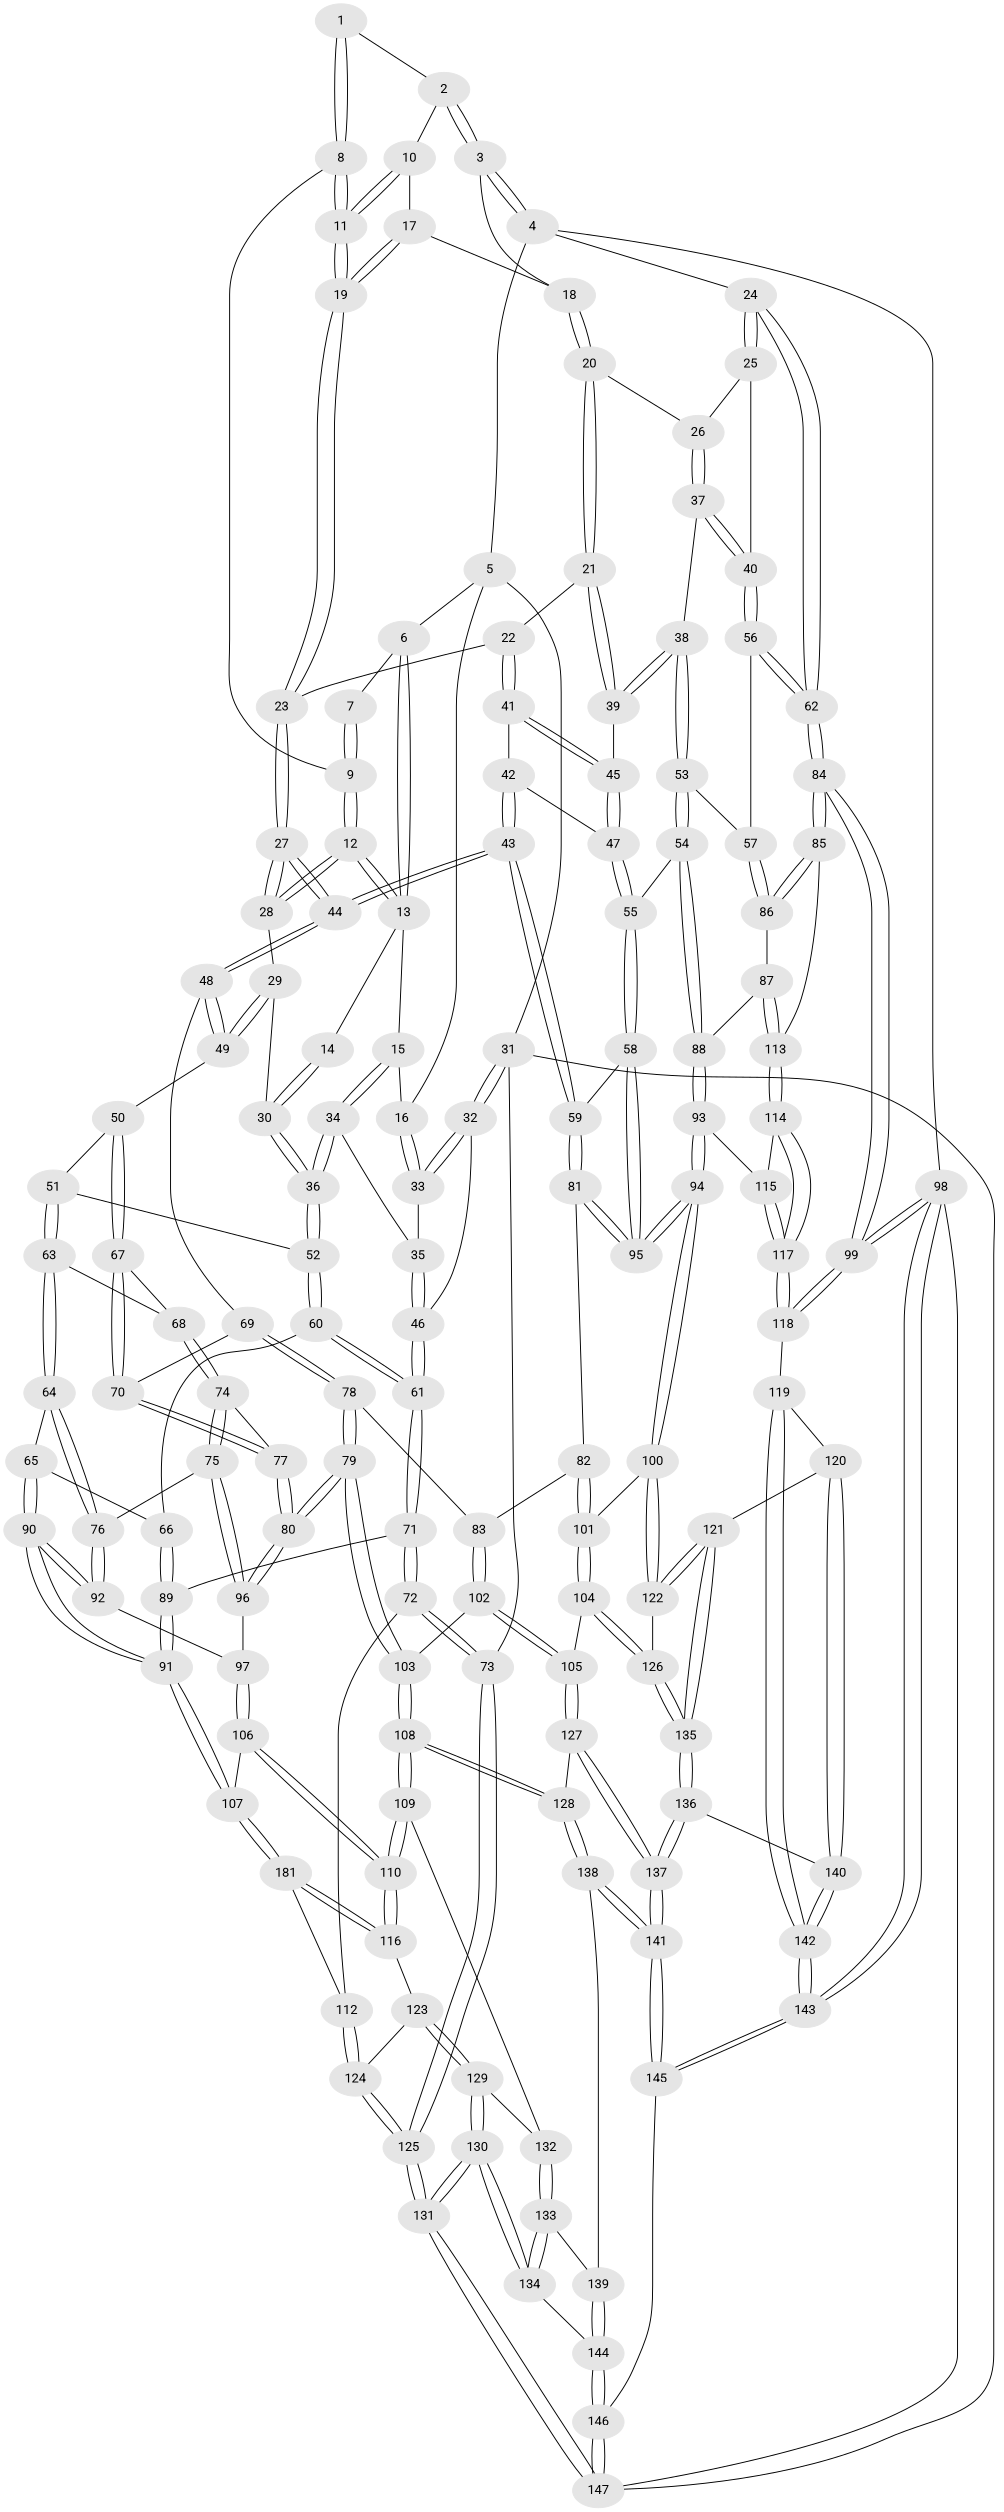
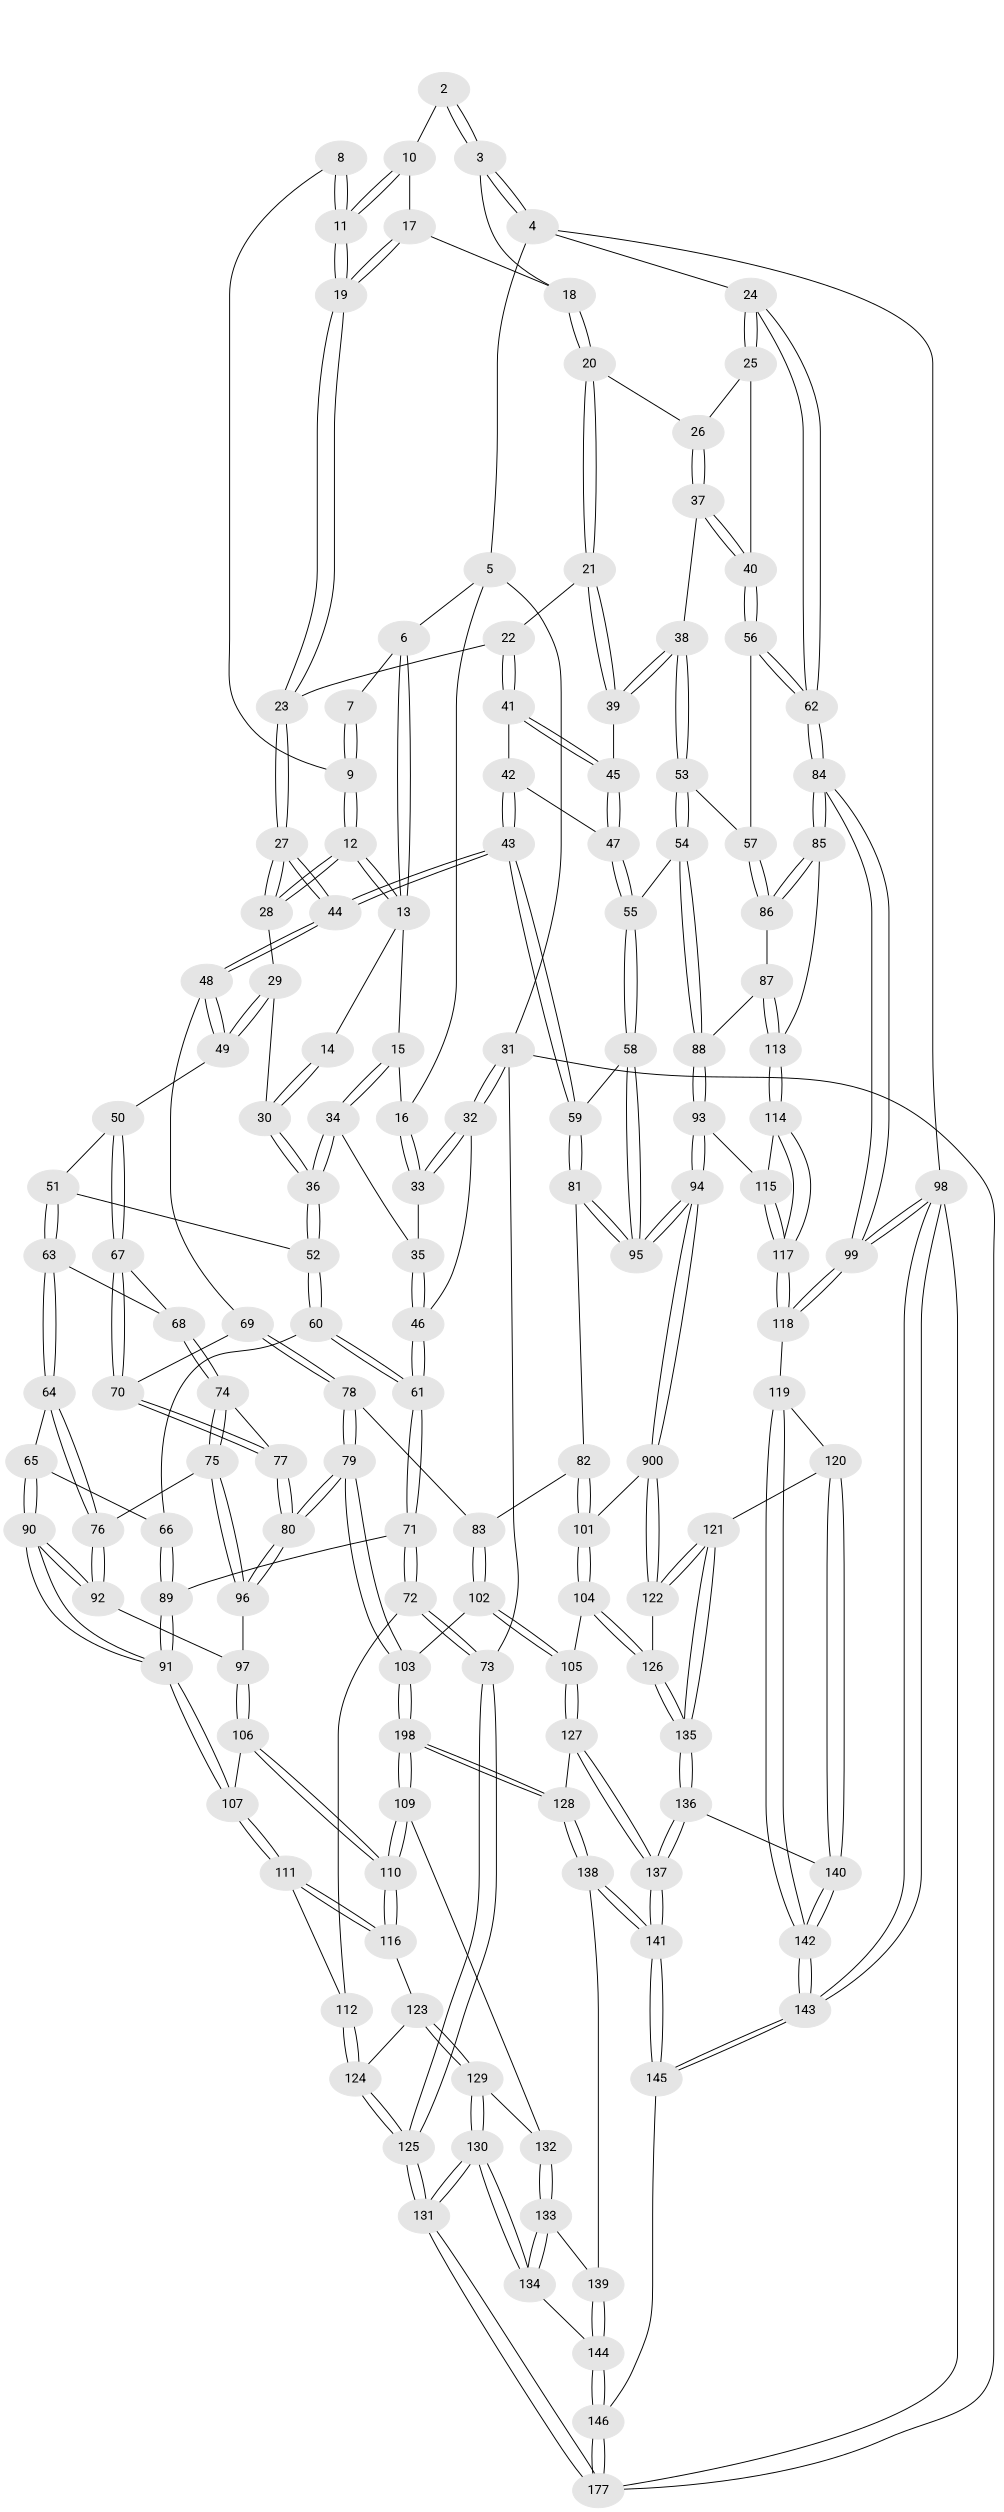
(341, 21) -> none
(653, 1462) -> (653, 1462)
(405, 1736) -> (405, 1736)
(286, 1873) -> (286, 1873)
(598, 2491) -> (598, 2491)
